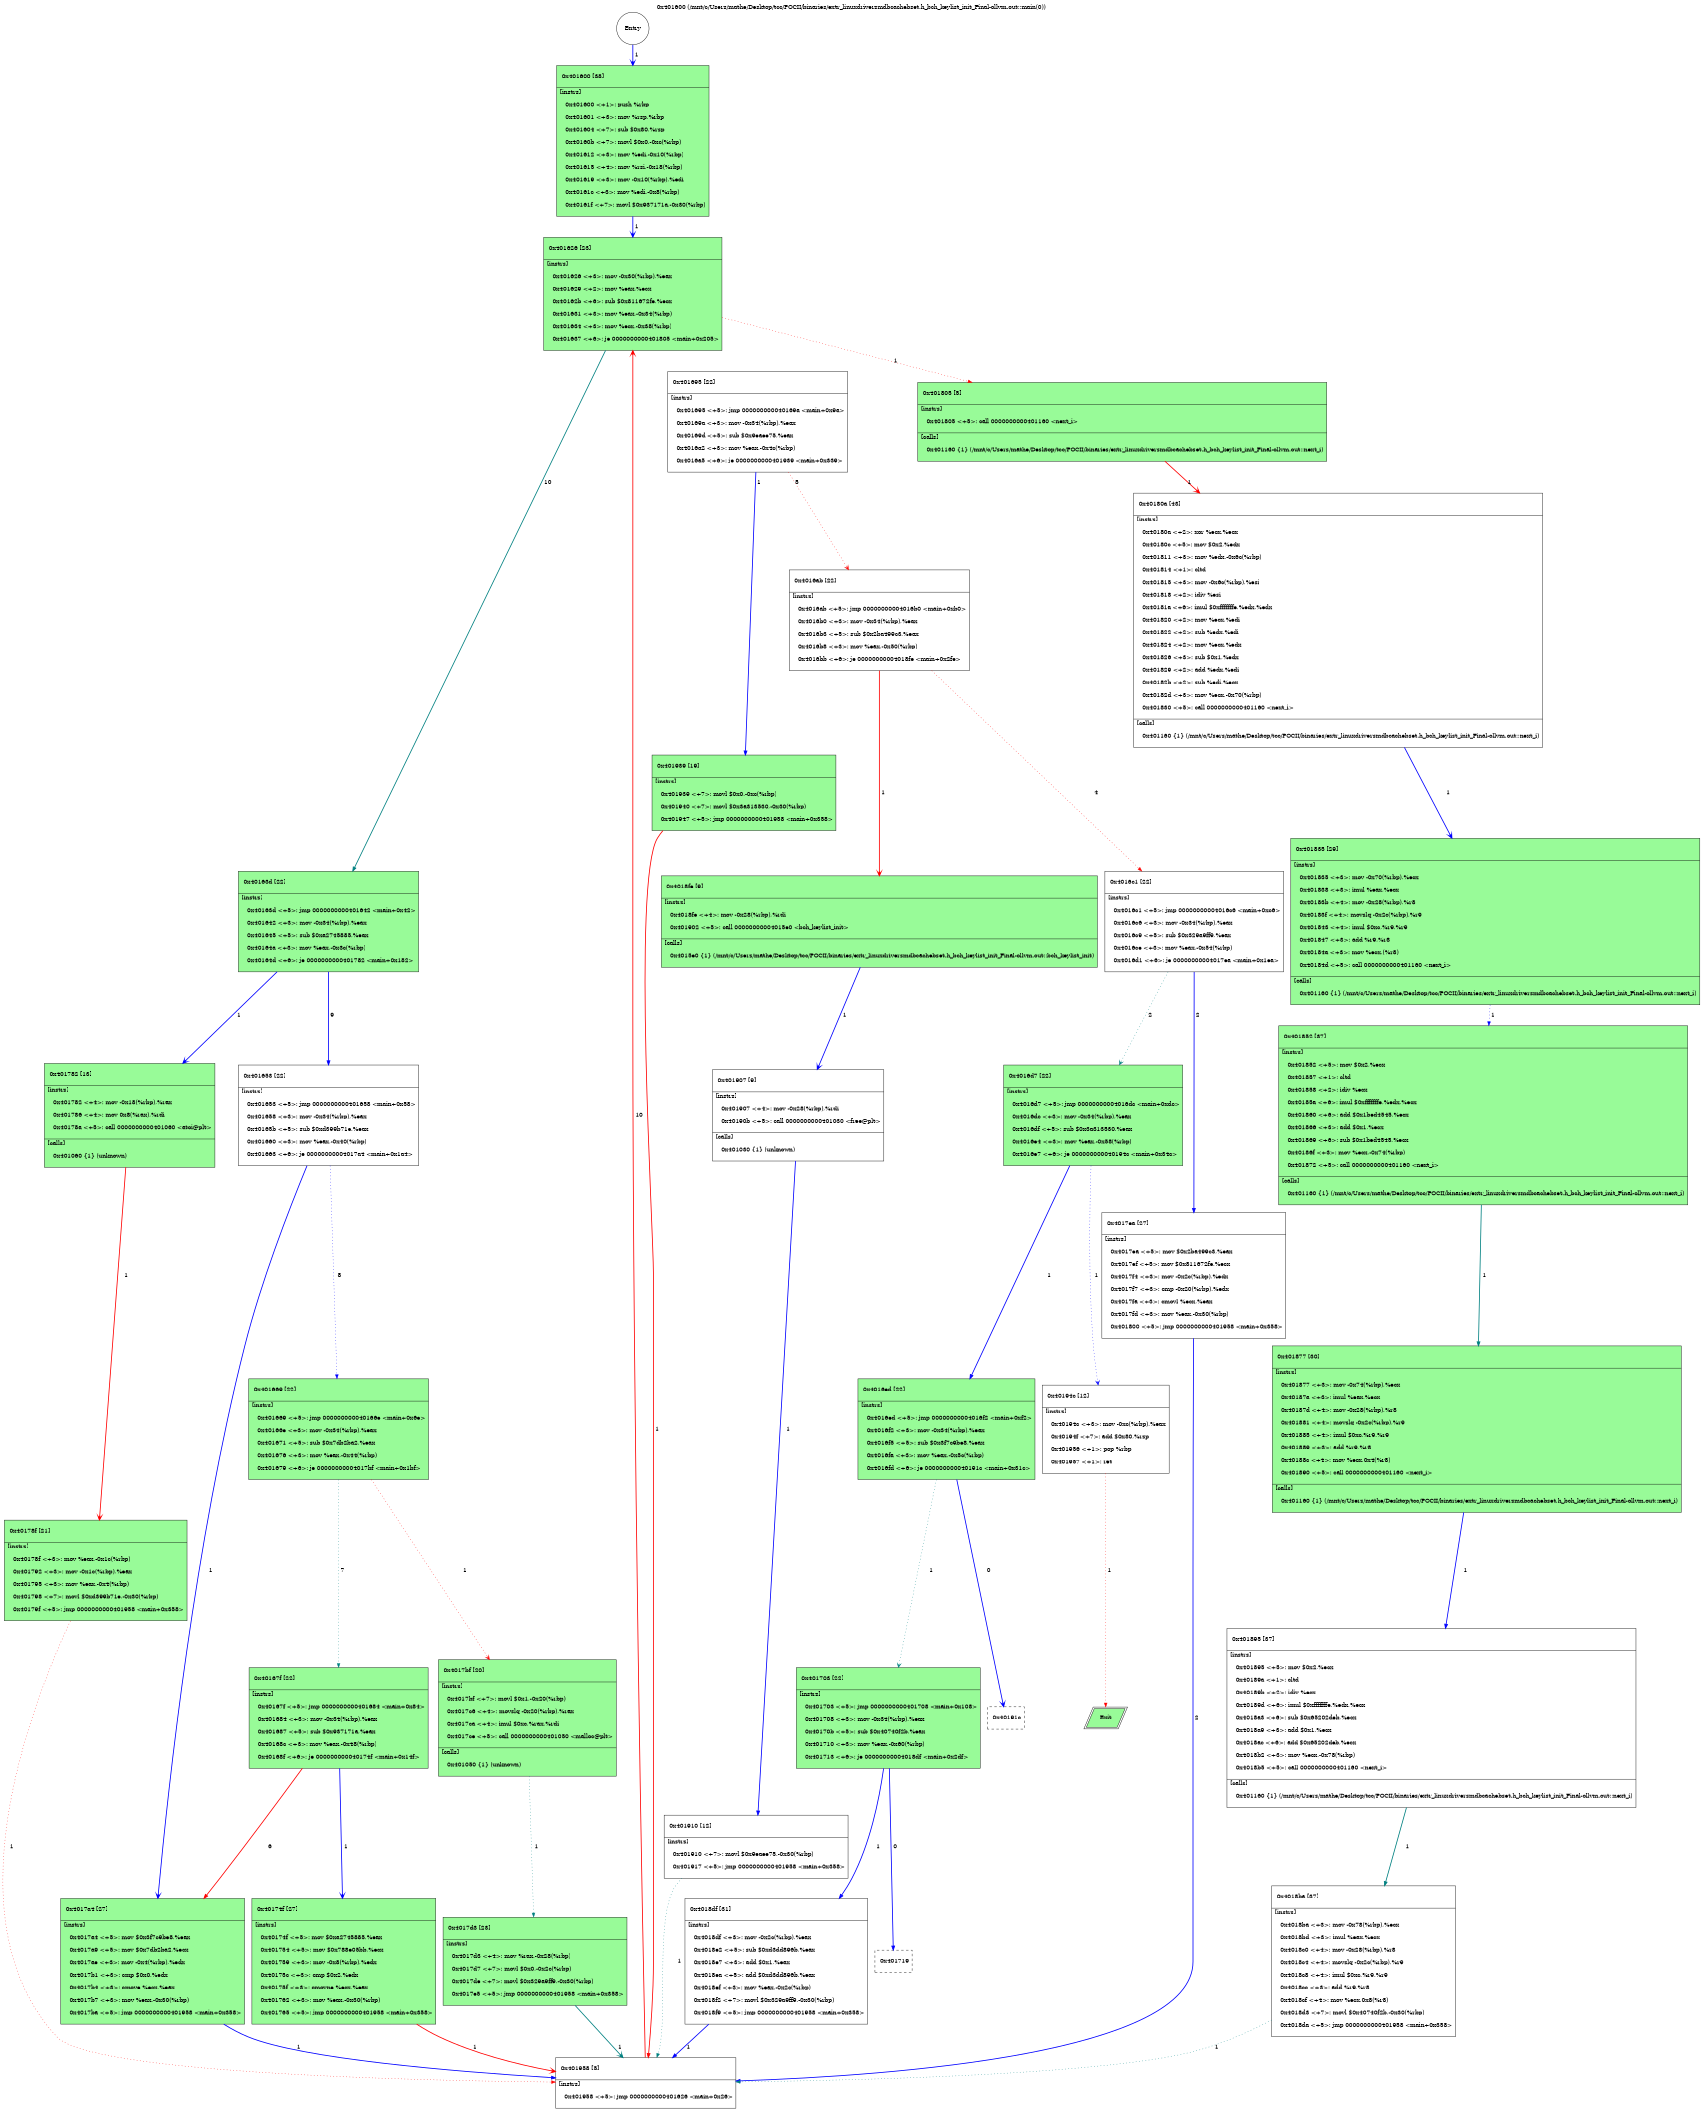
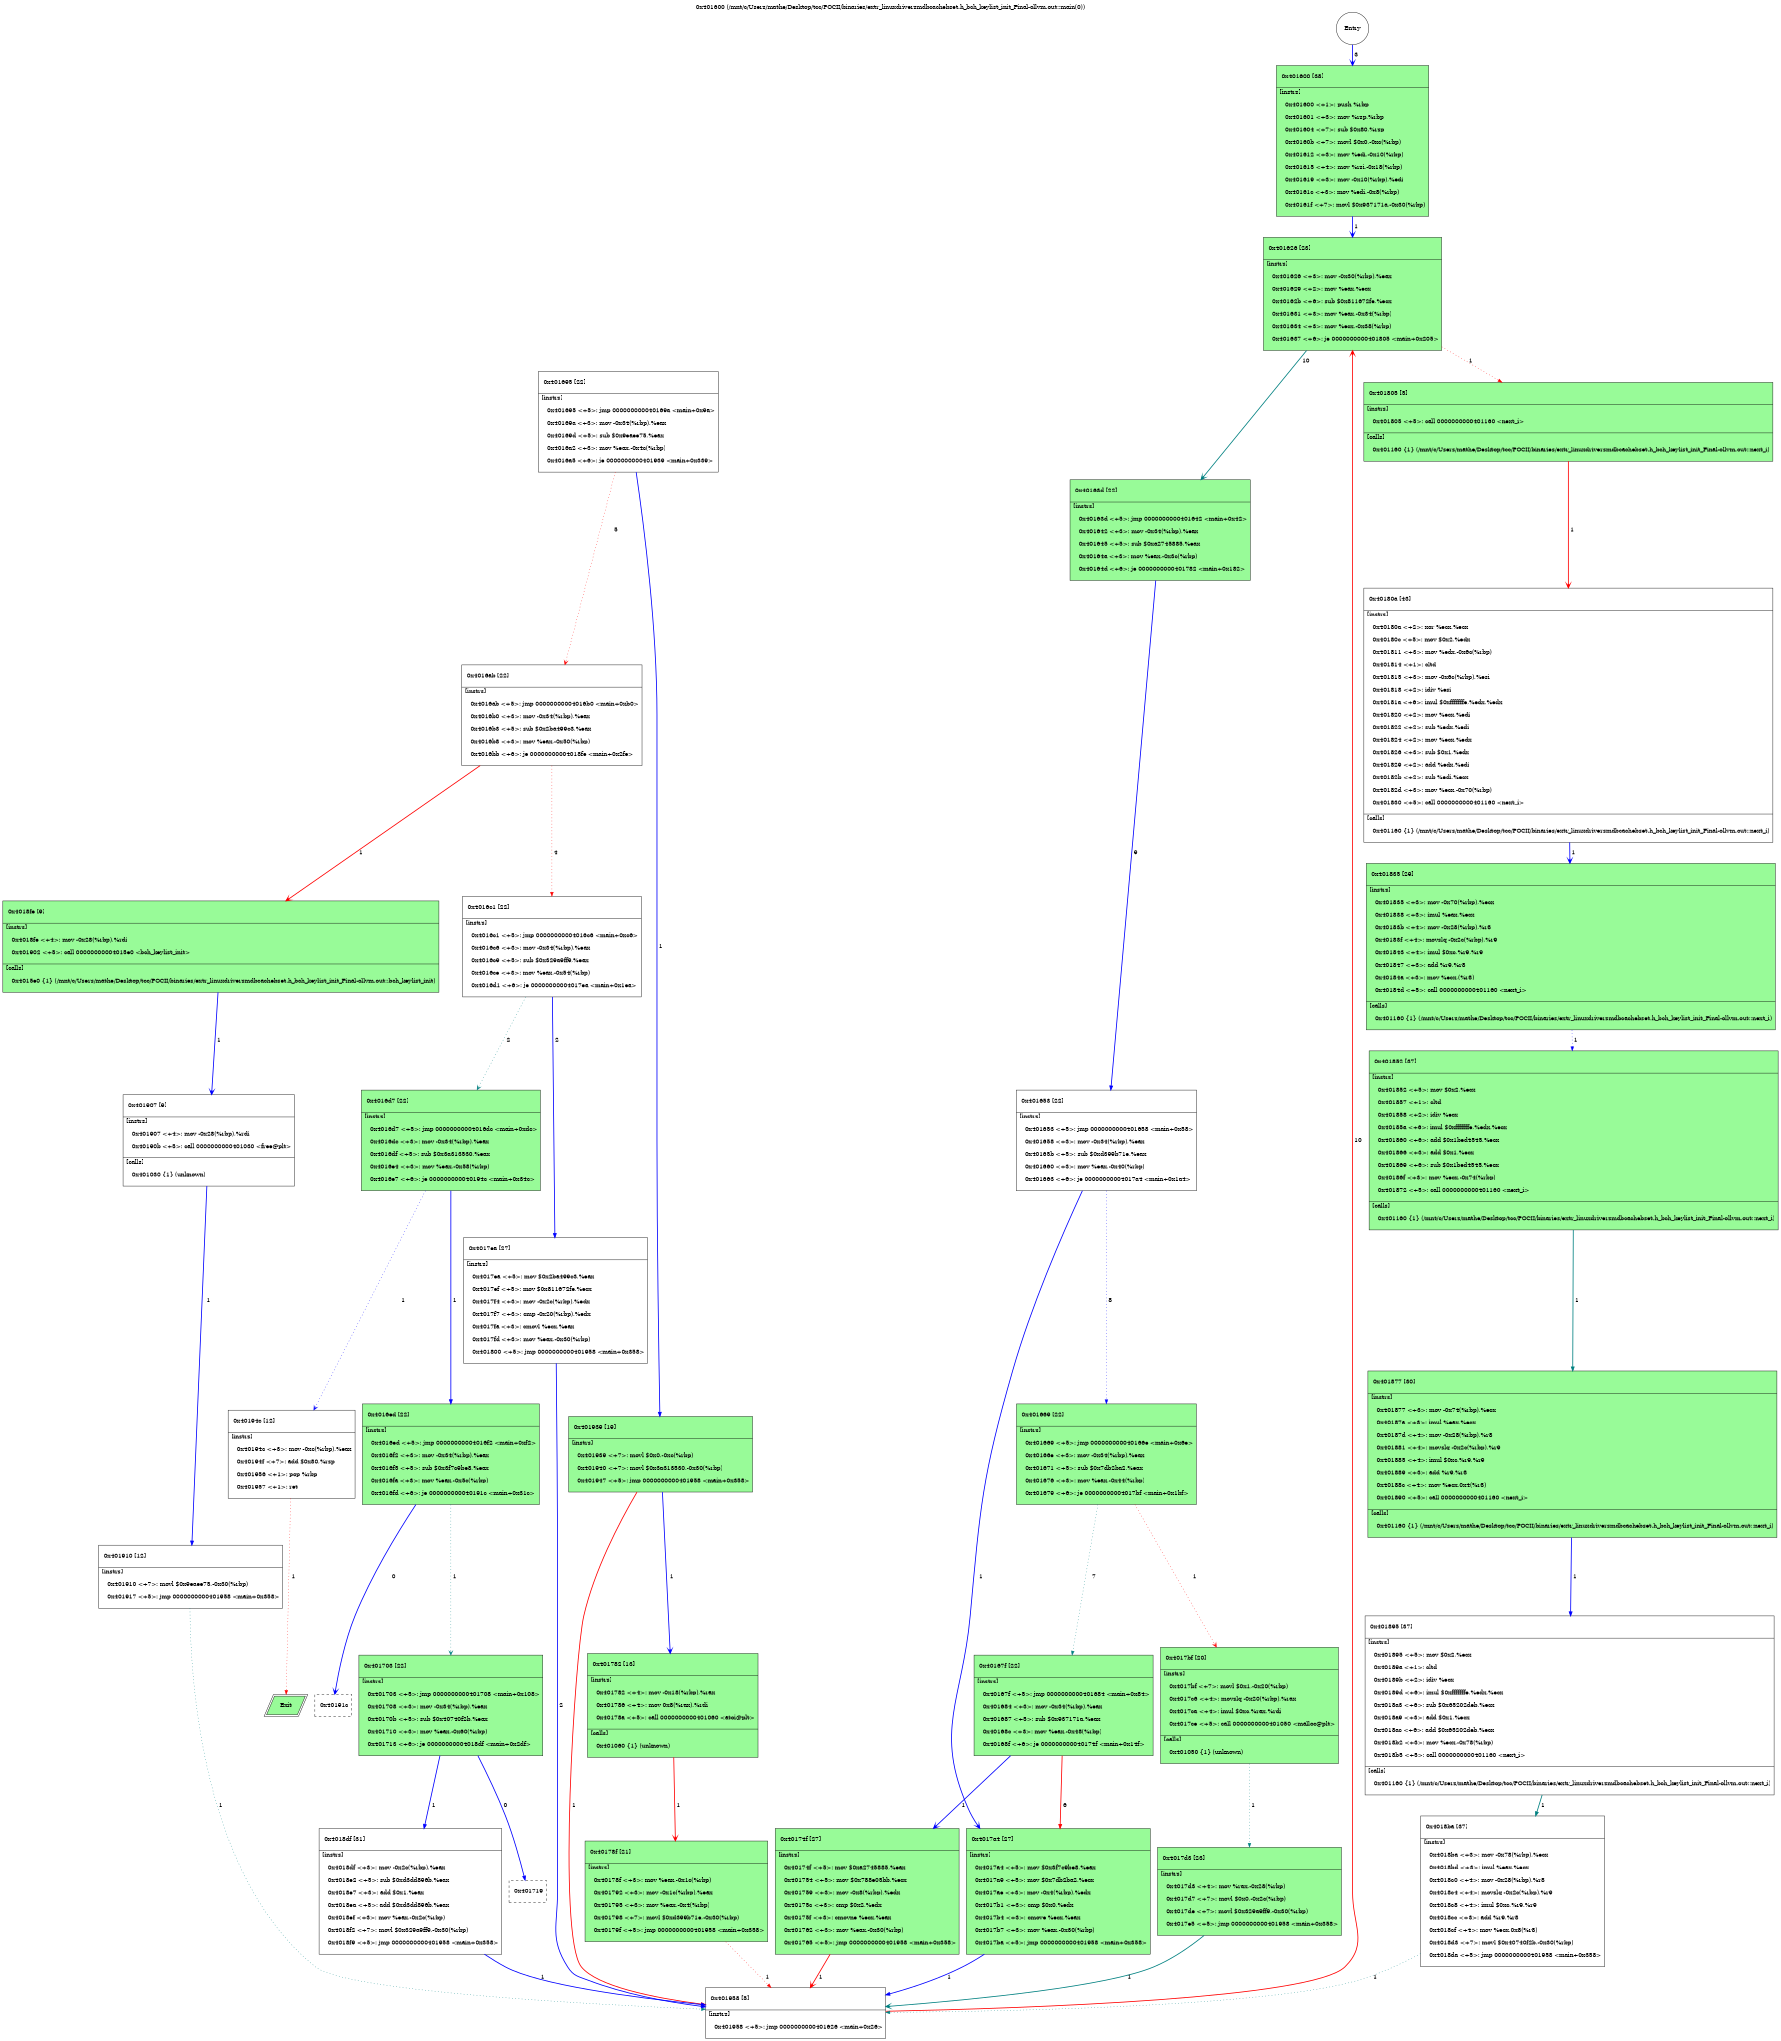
(636, 55) -> (1355, 55)
(480, 609) -> (1255, 414)
(231, 1016) -> (666, 1571)
